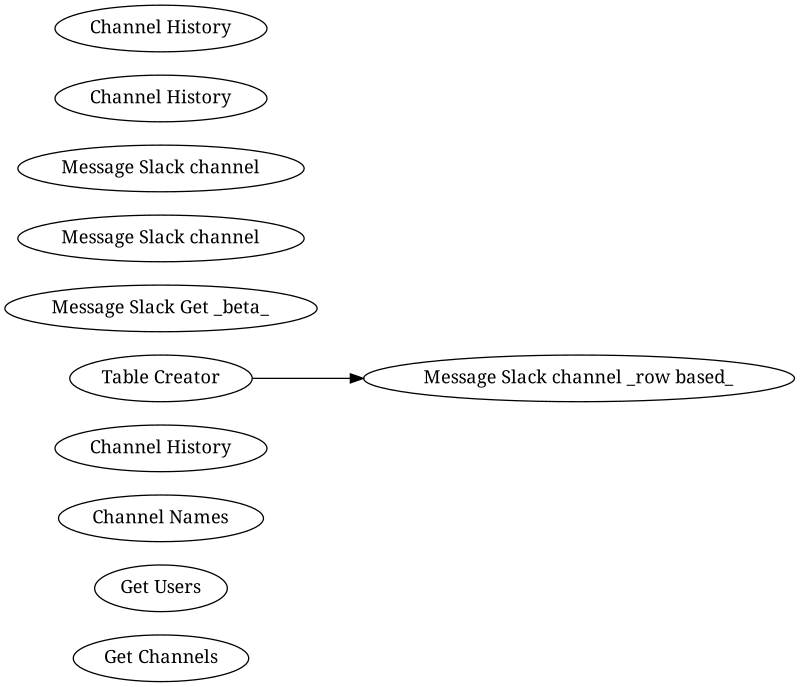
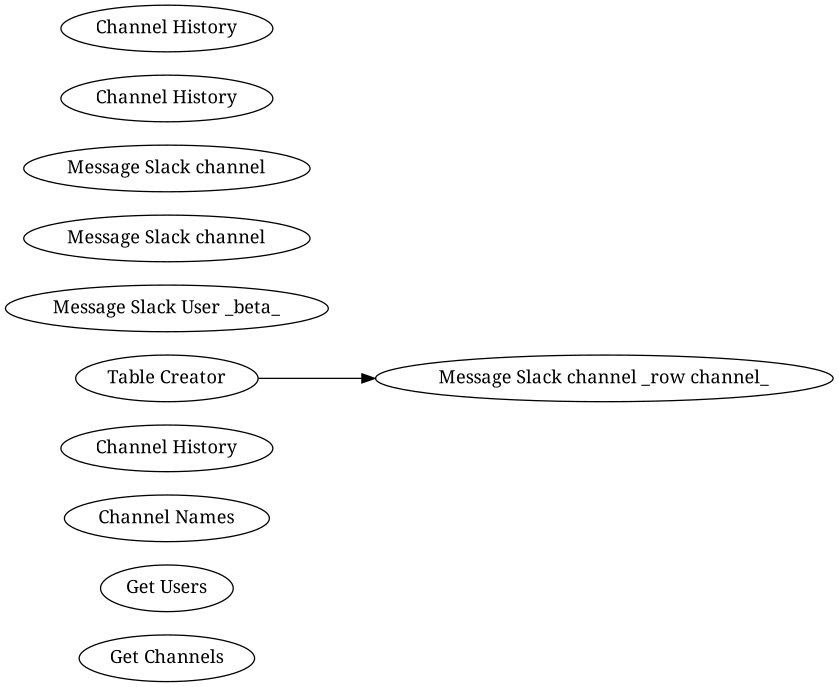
(161, 308) -> (167, 308)
(579, 378) -> (604, 378)
